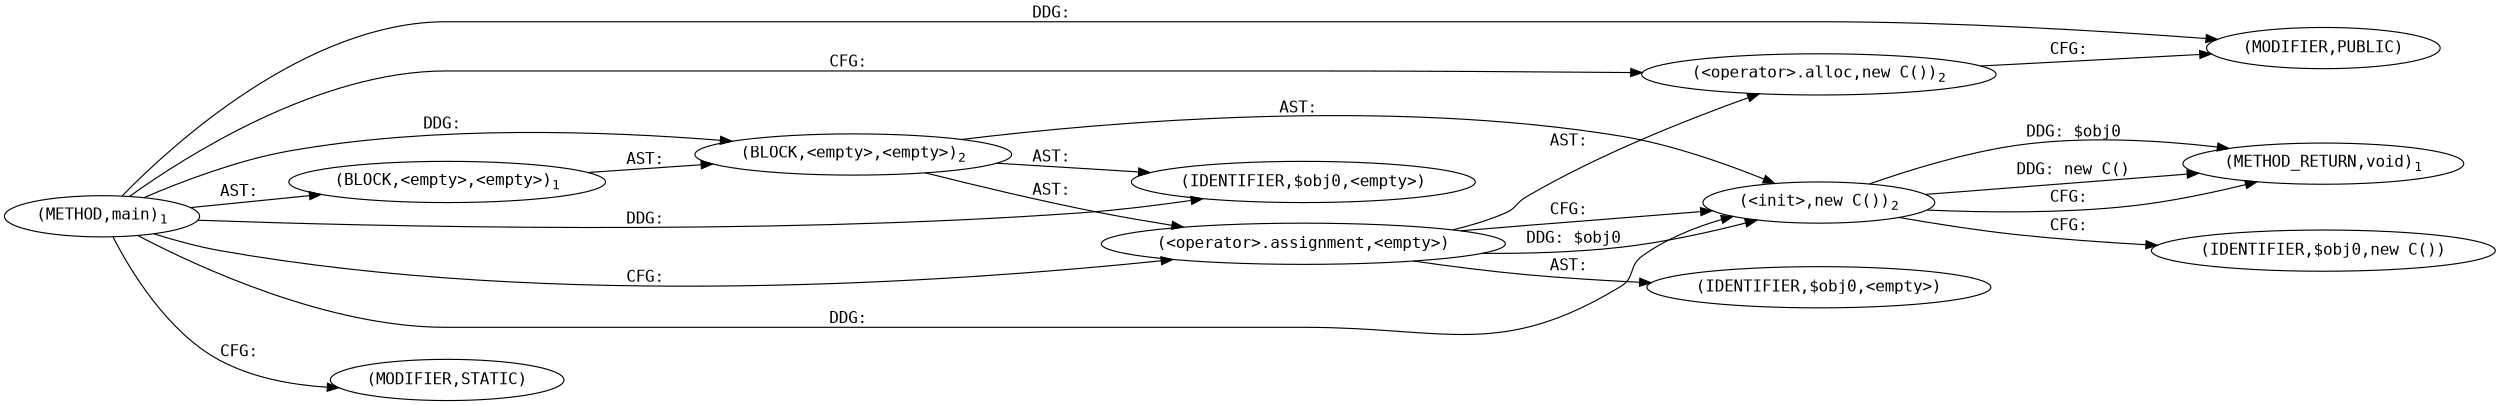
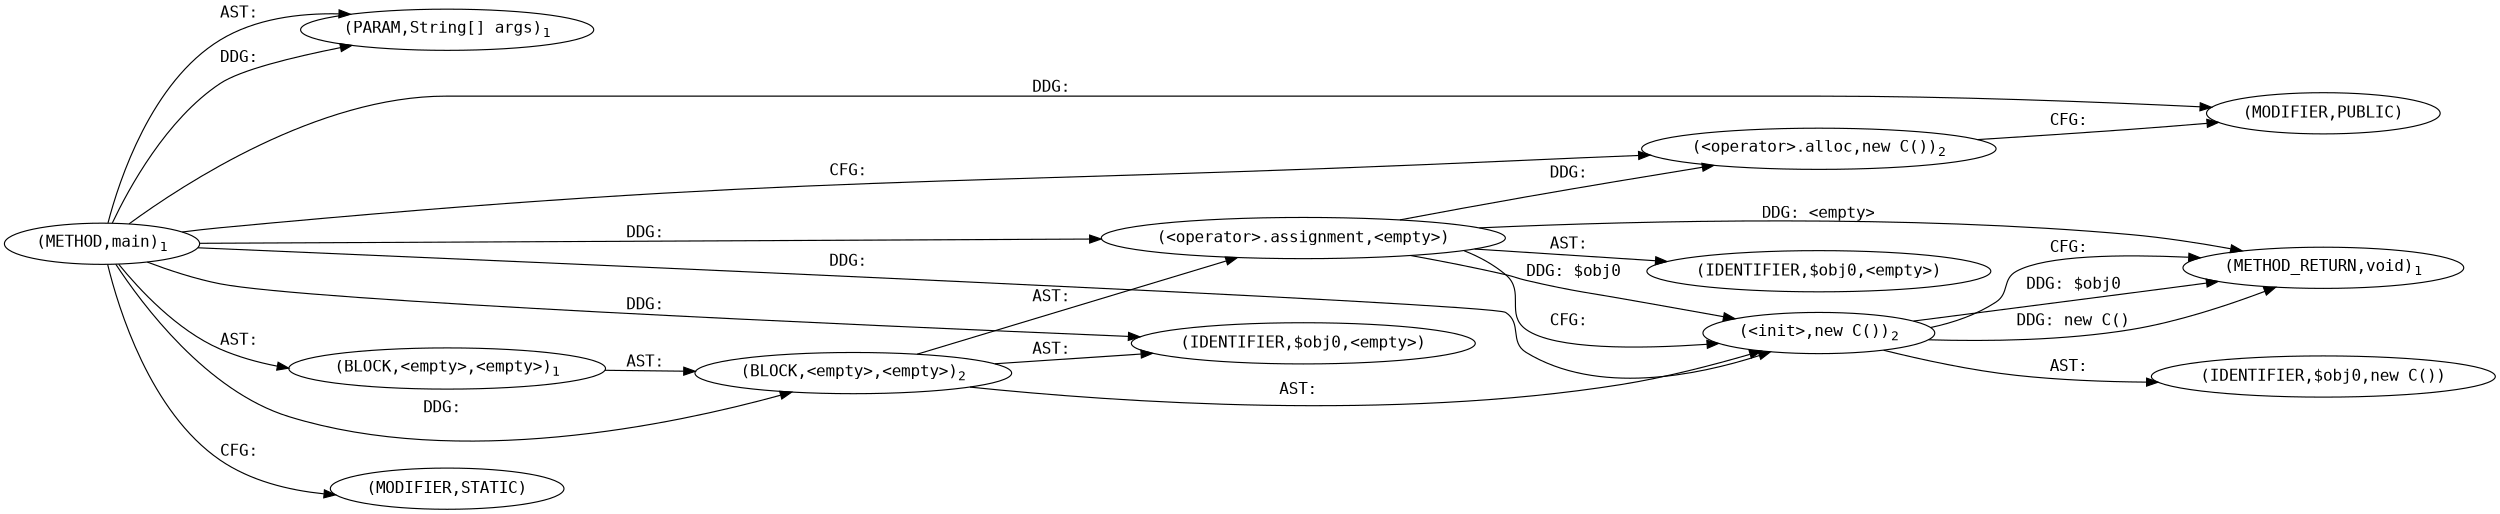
none -> (447, 30)
(1574, 141) -> (1574, 173)
none -> (1856, 222)
(2074, 226) -> (2074, 367)
(650, 278) -> (650, 233)
